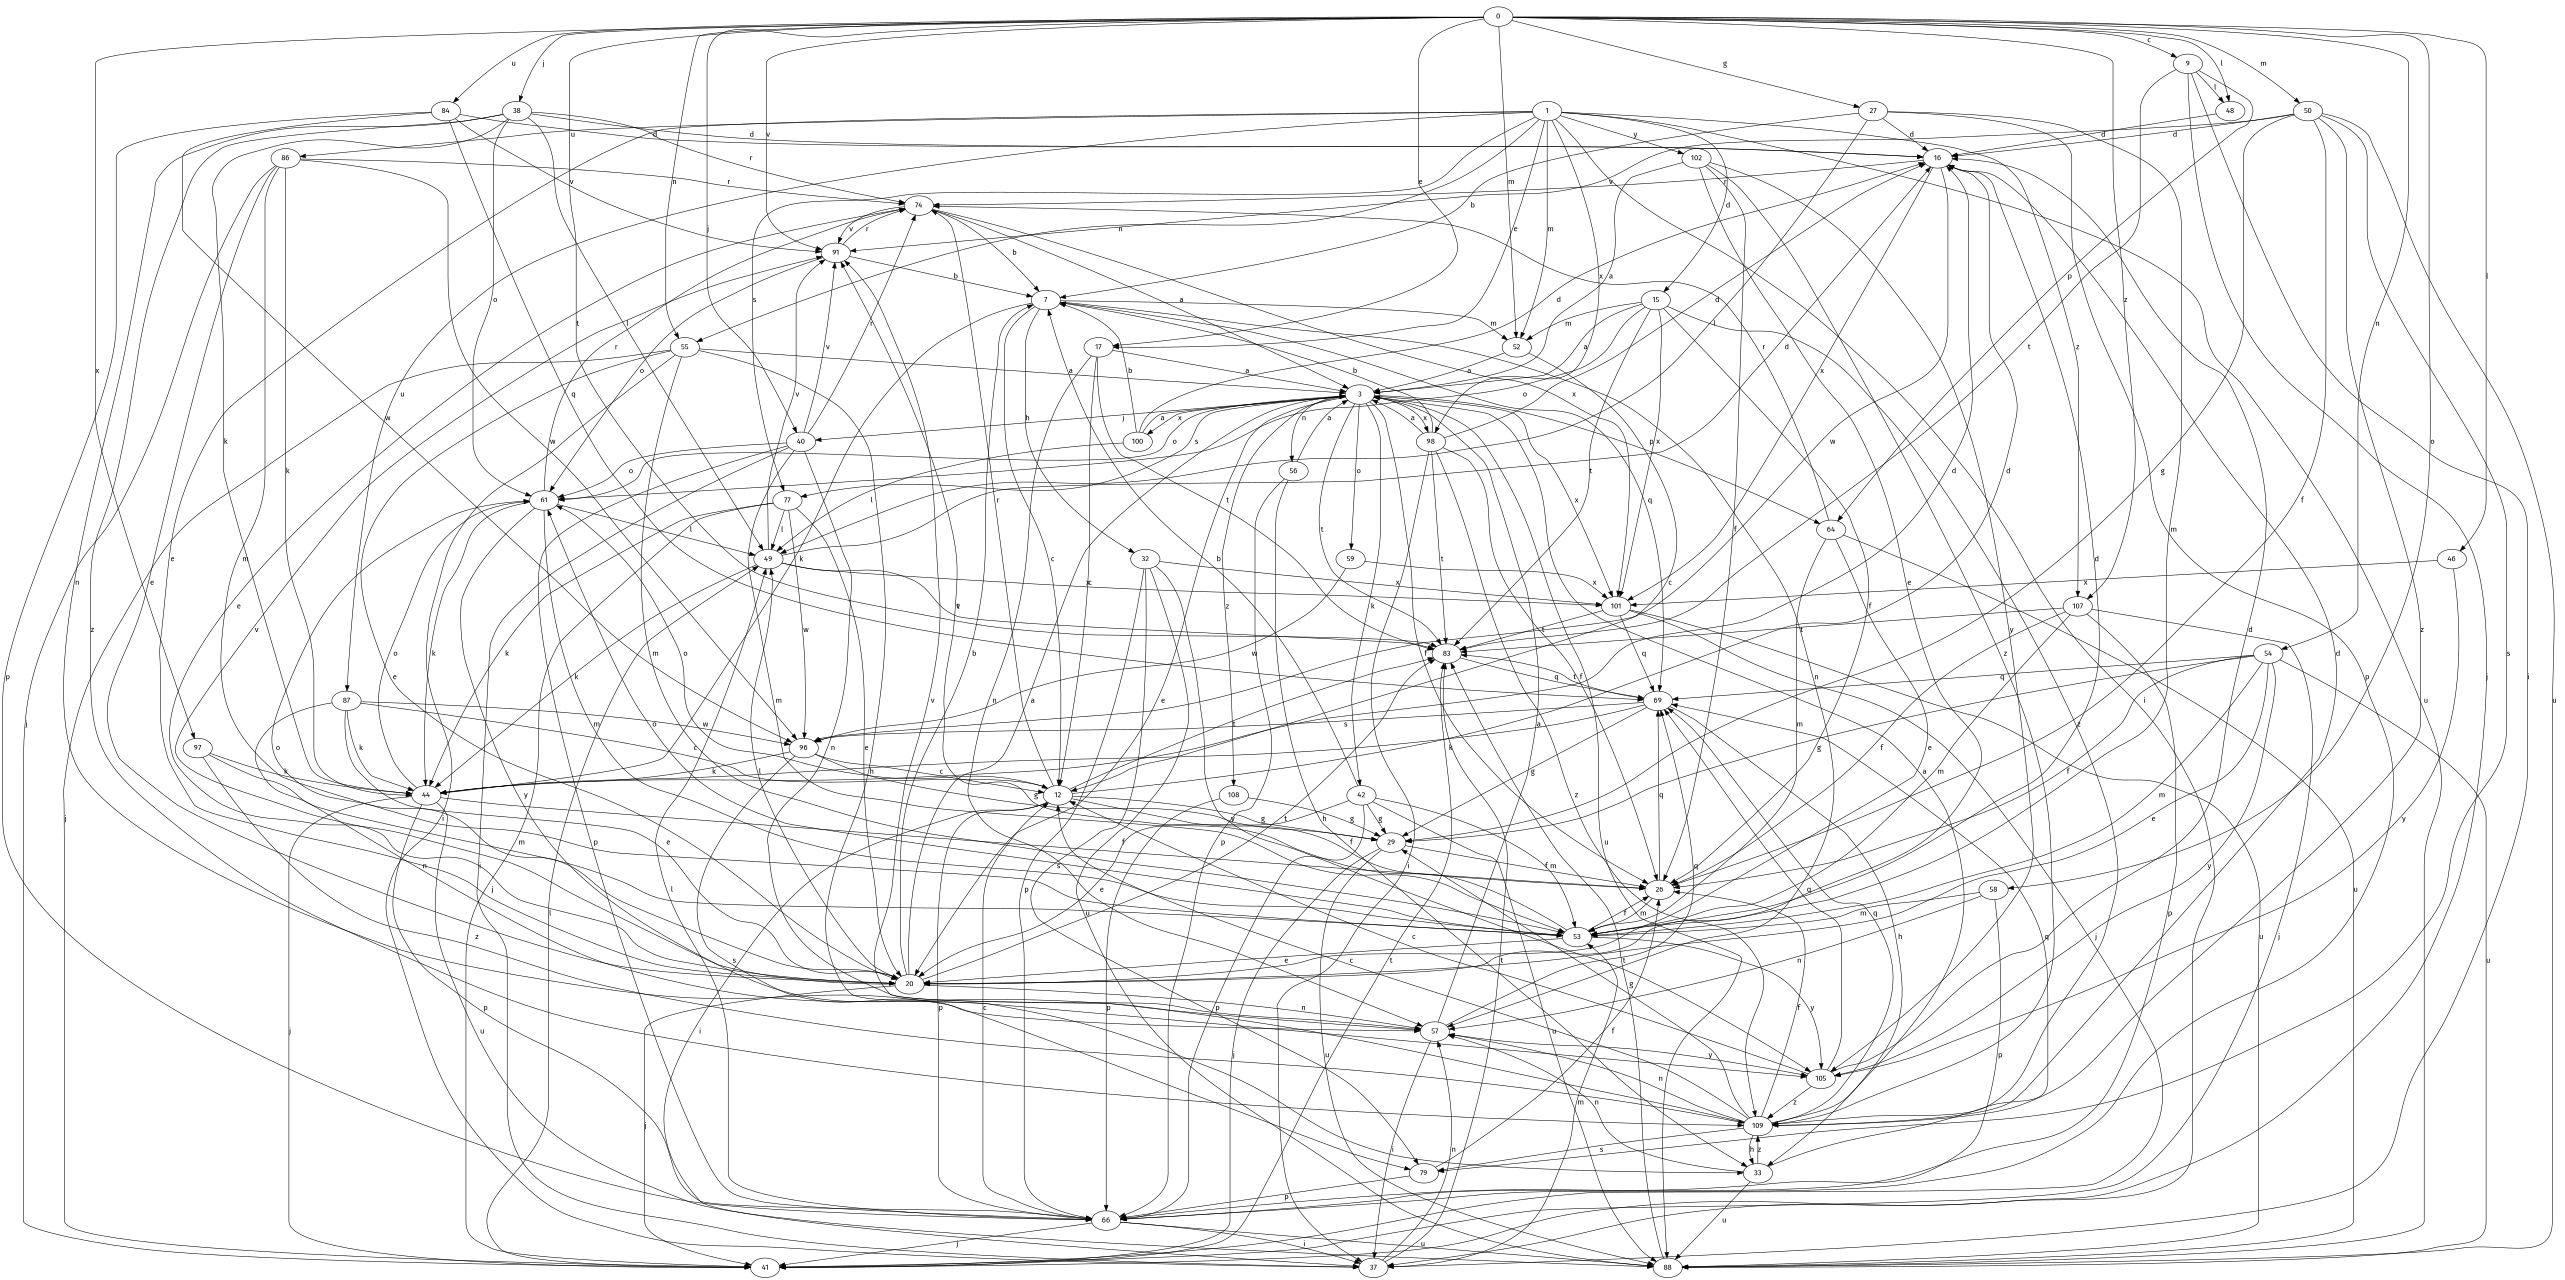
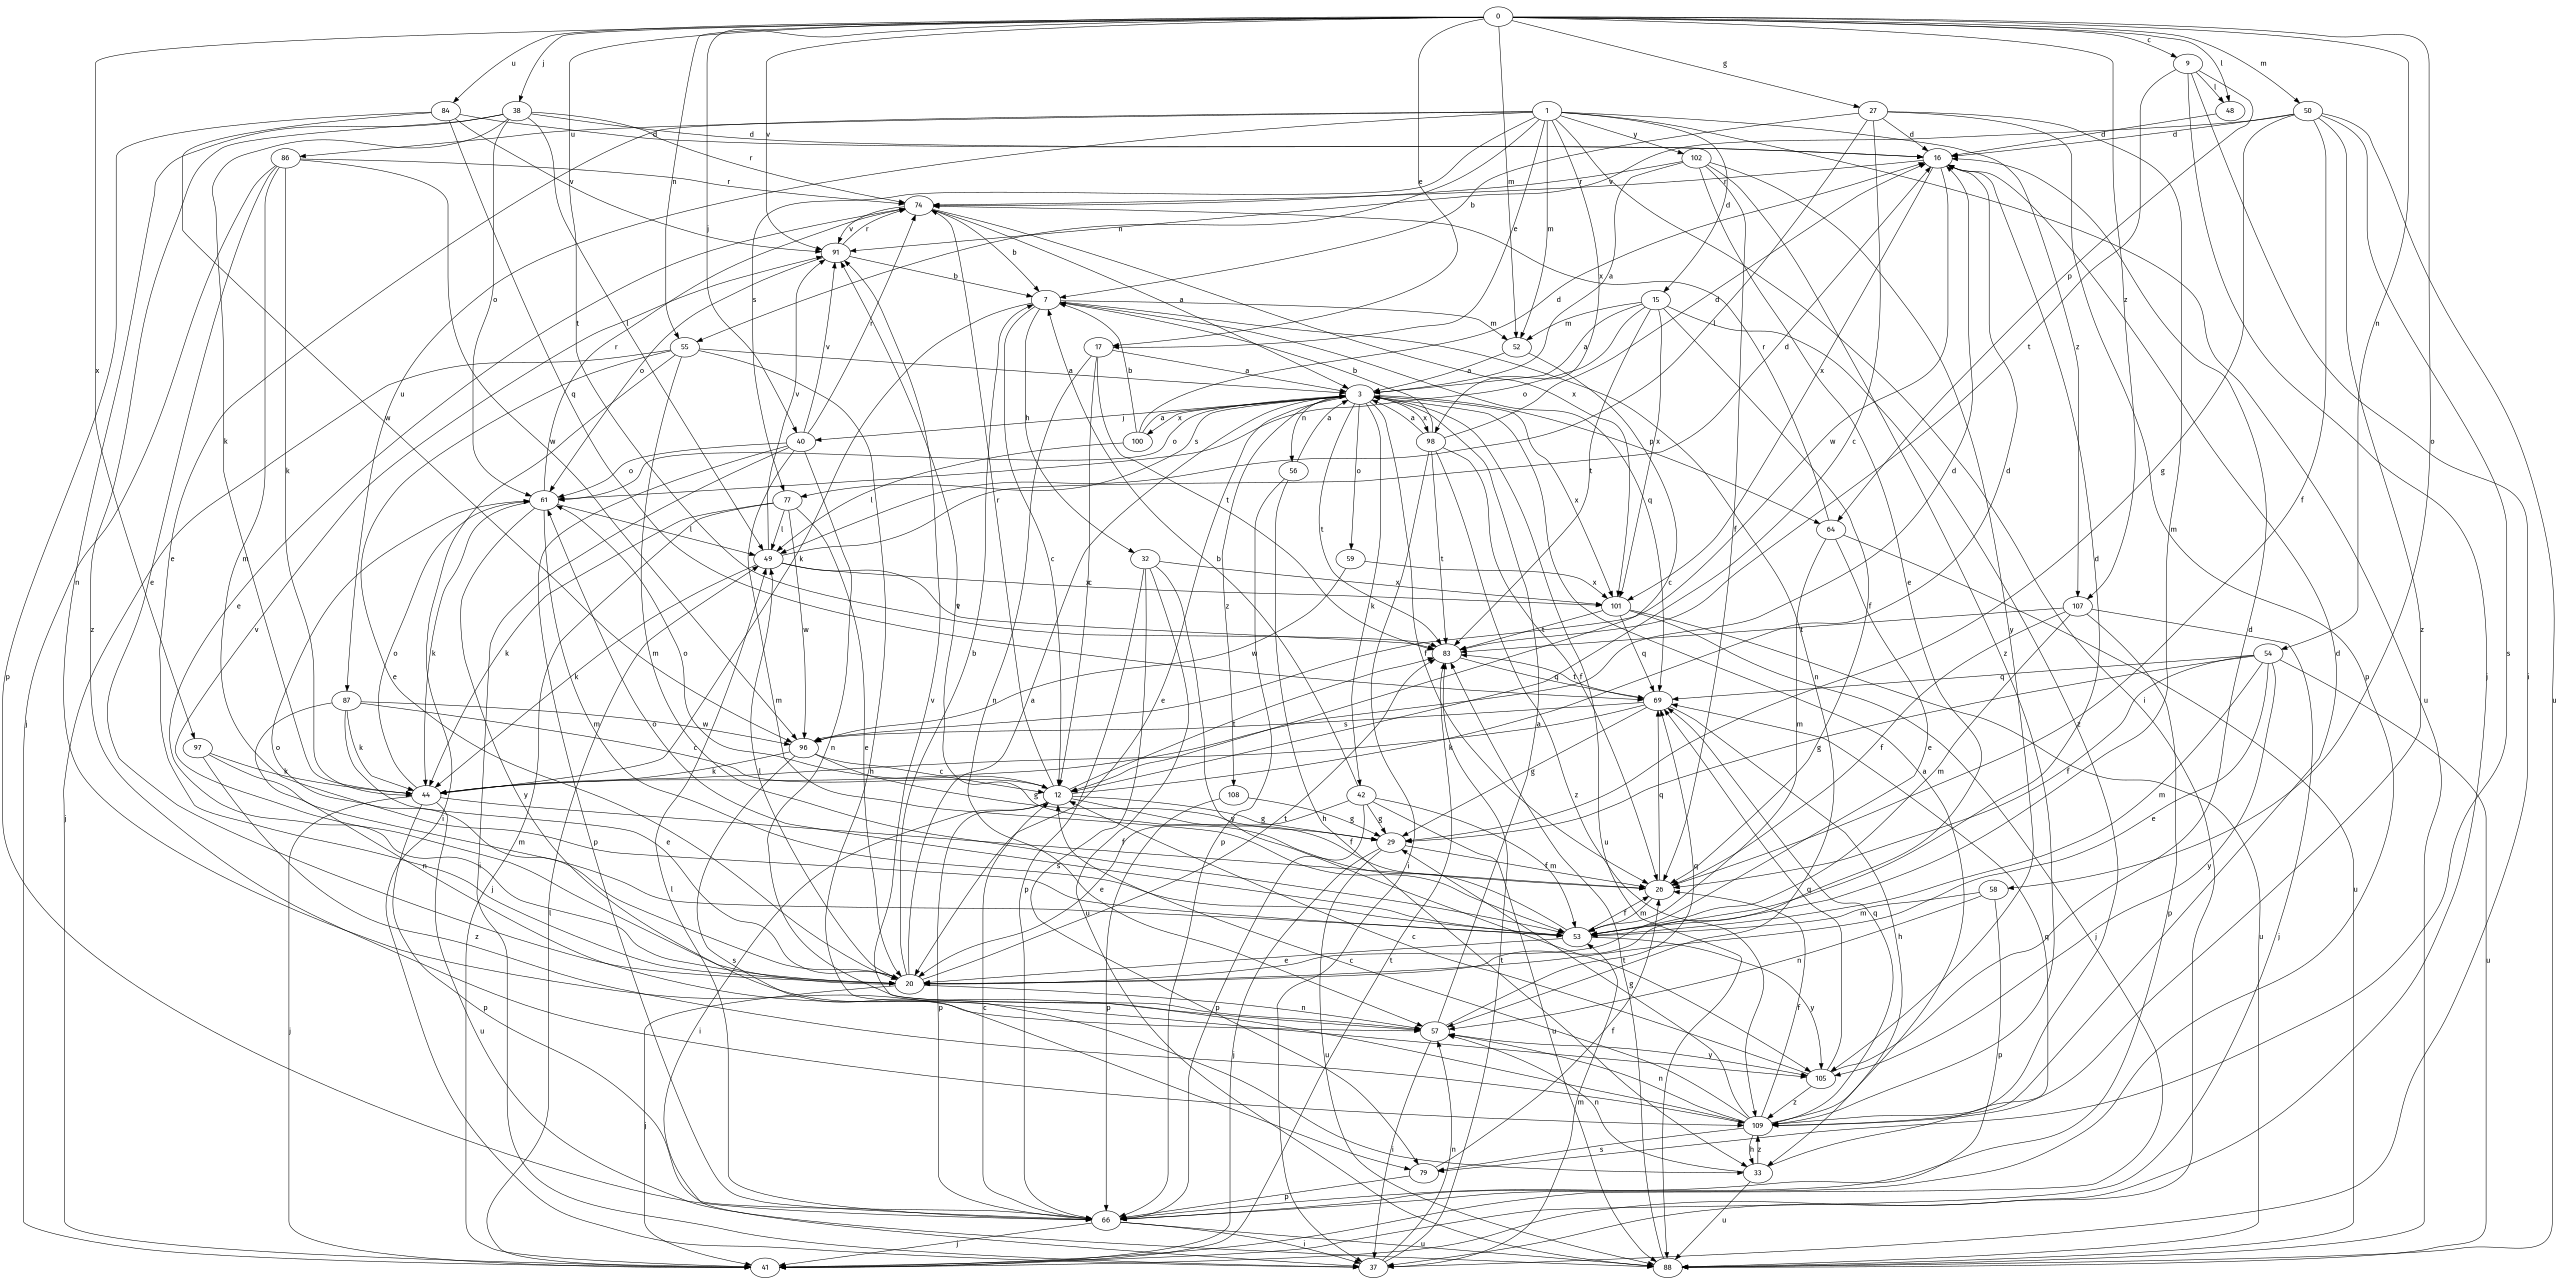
none -> (1498, 187)
(2452, 559) -> none
none -> (1671, 605)
